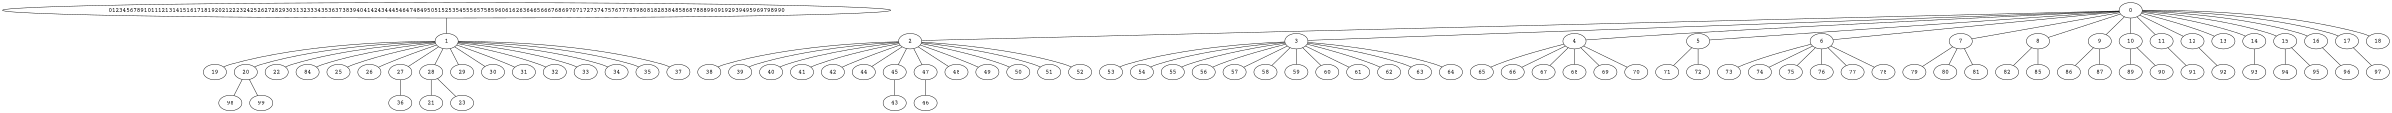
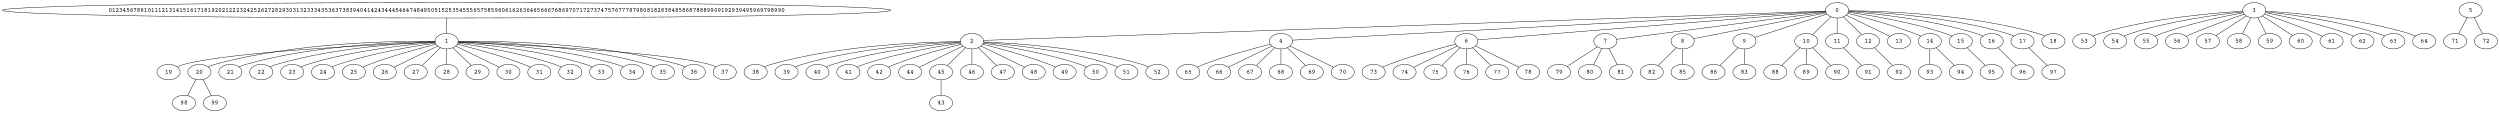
(1713, 26) -> none
(1914, 26) -> none
(2285, 57) -> (1945, 57)
(308, 72) -> (323, 72)
none -> (1775, 72)
(2100, 72) -> (1744, 72)
(400, 88) -> (550, 44)
(431, 88) -> (297, 53)
(447, 88) -> (367, 51)
(926, 88) -> (972, 57)
